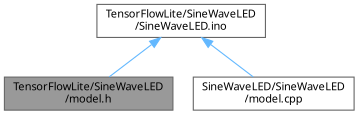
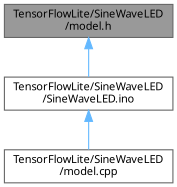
(130, 61) -> (89, 63)
(274, 94) -> (89, 166)
